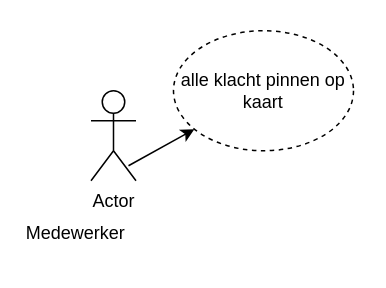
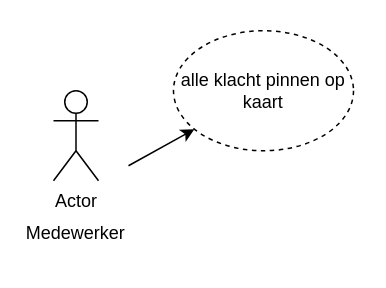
(113, 136) -> (76, 136)
